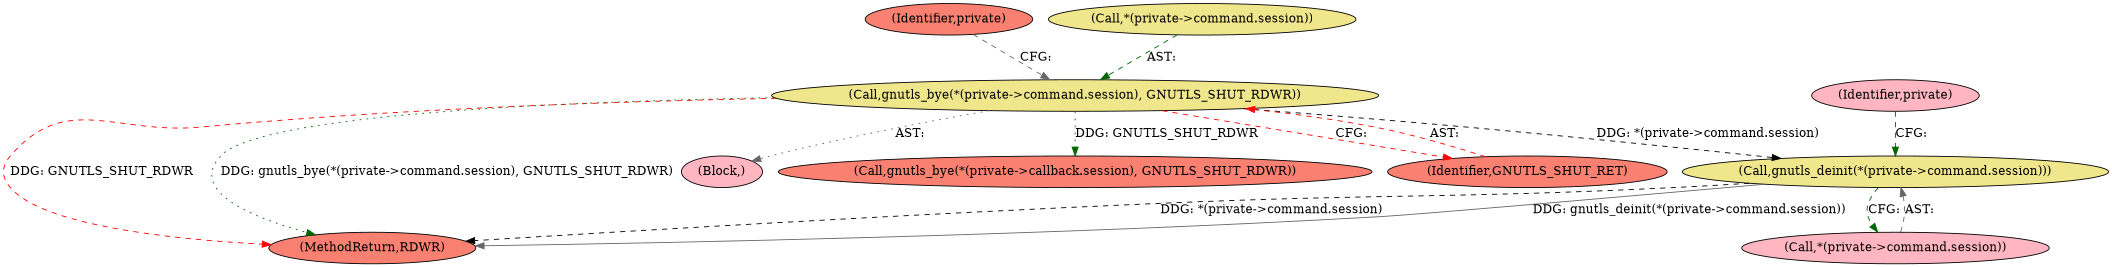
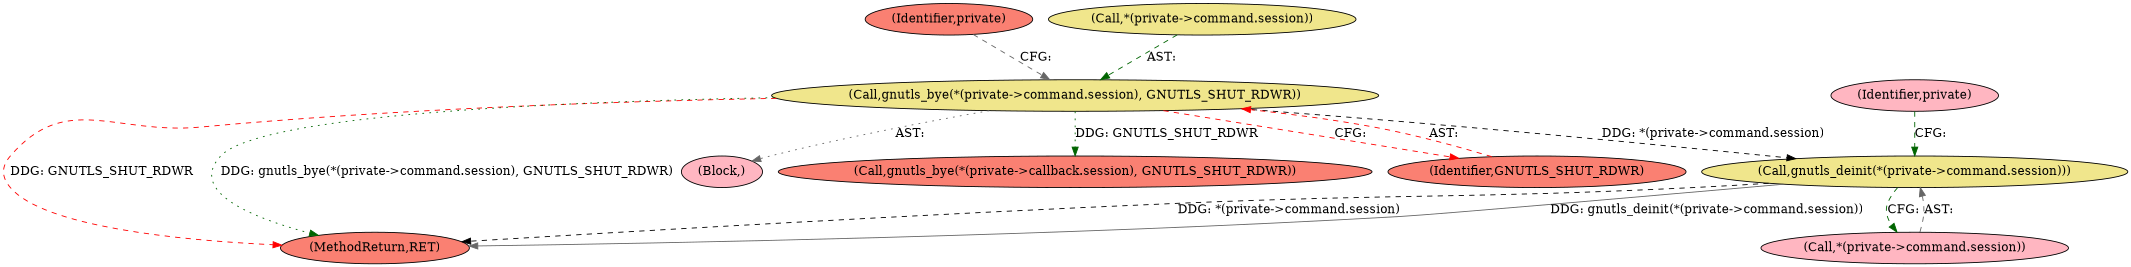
(1527, 172) -> (1537, 172)
(372, 248) -> (375, 248)
